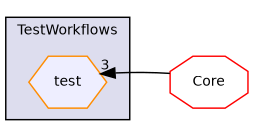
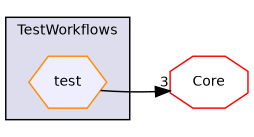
(143, 72) -> (121, 92)
